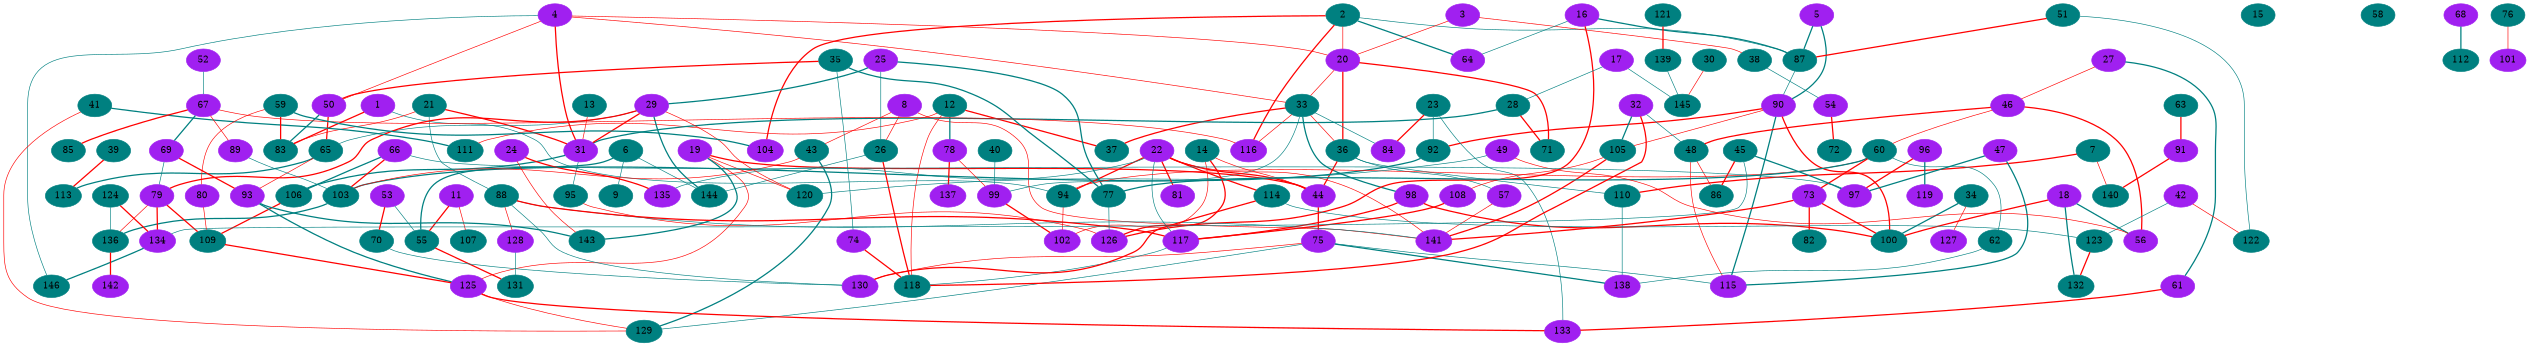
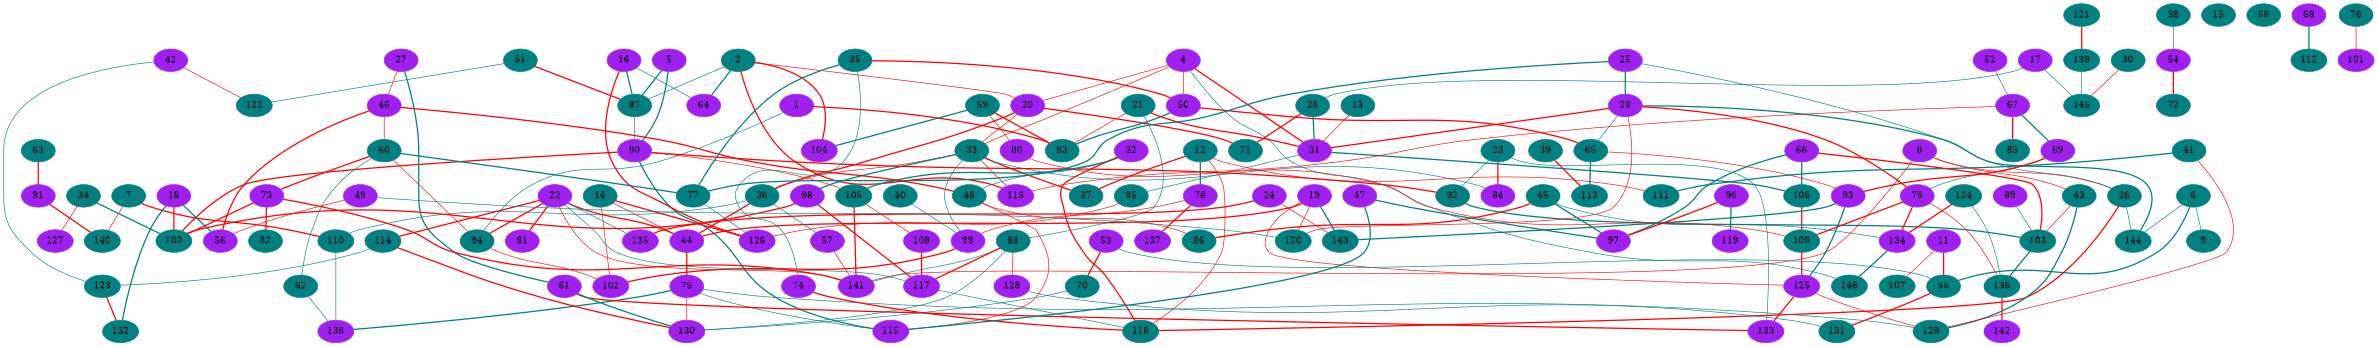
(1463, 15) -> none
(219, 127) -> none
(1449, 168) -> (1700, 192)
none -> (624, 311)
